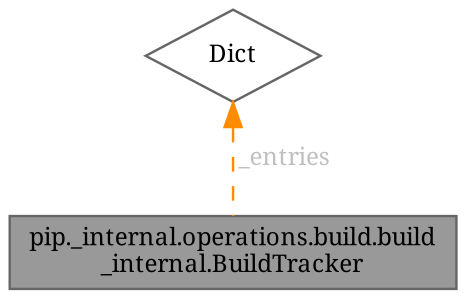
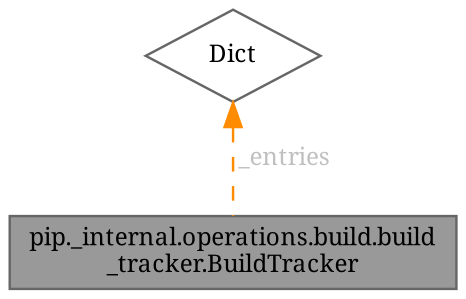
(233, 252) -> (233, 252)
